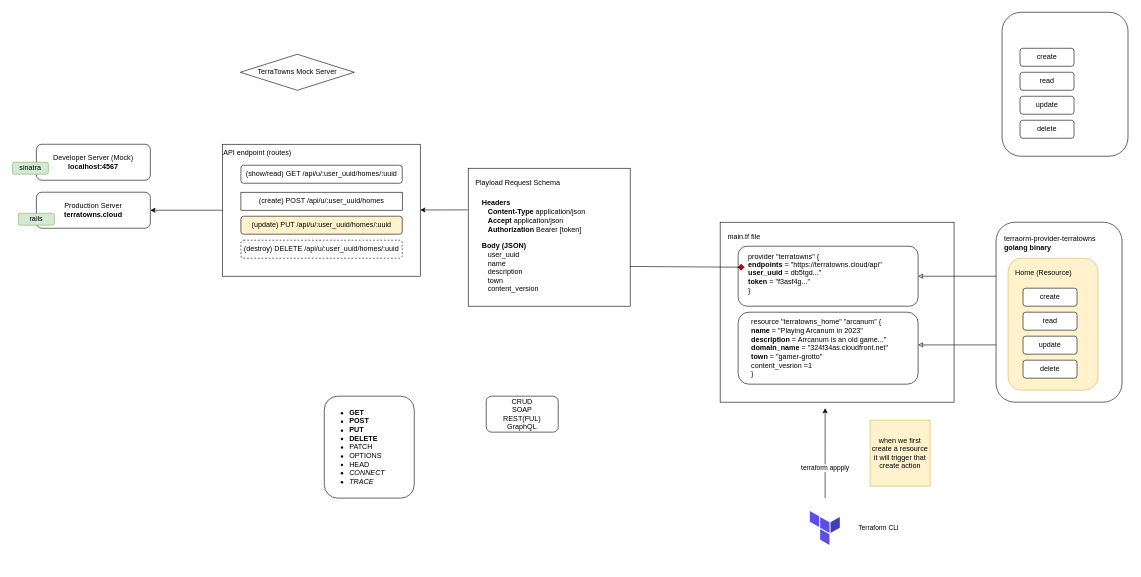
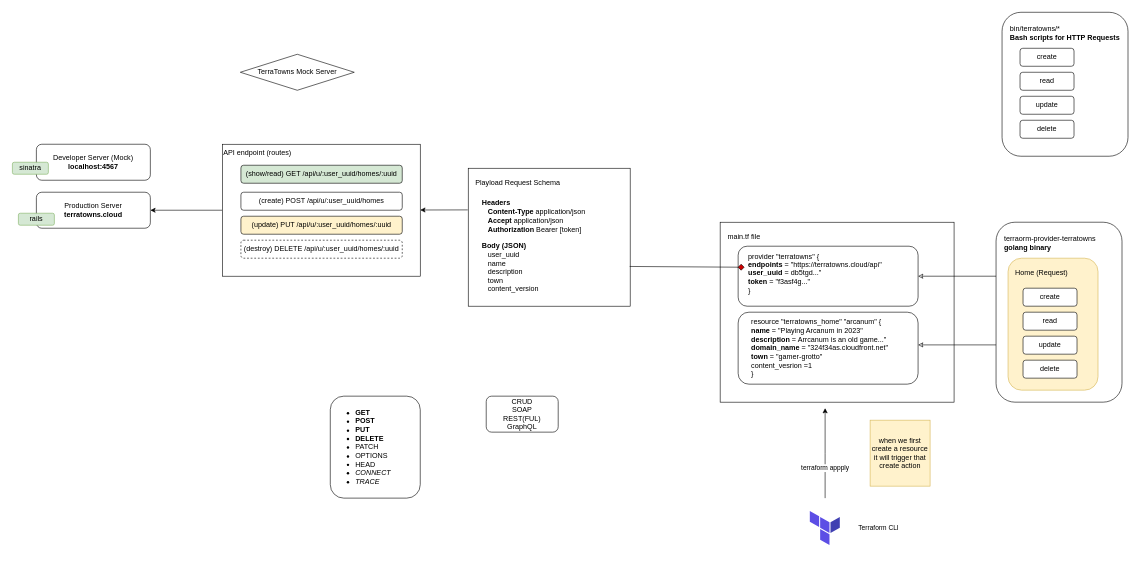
none -> (1065, 33)
(322, 174) -> (322, 174)
(322, 201) -> (322, 201)
(1045, 273) -> (1043, 273)
(369, 447) -> (375, 447)
